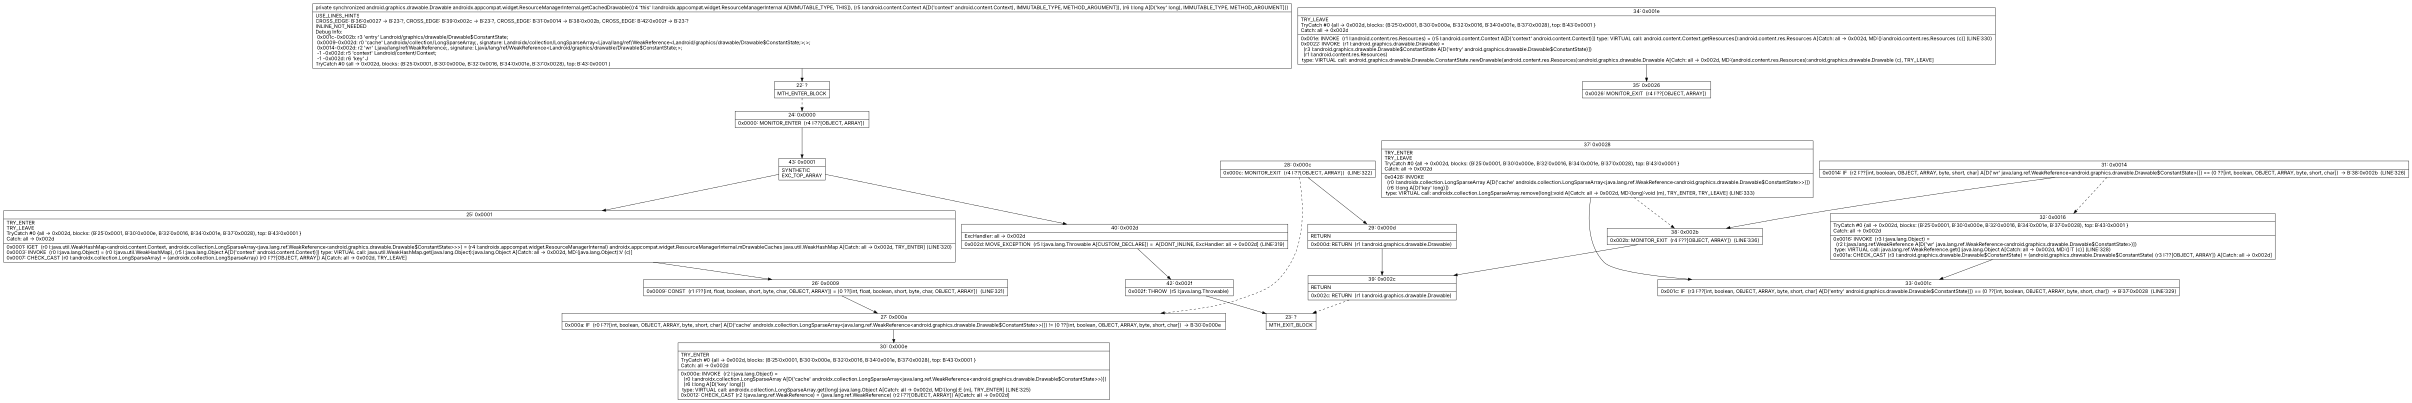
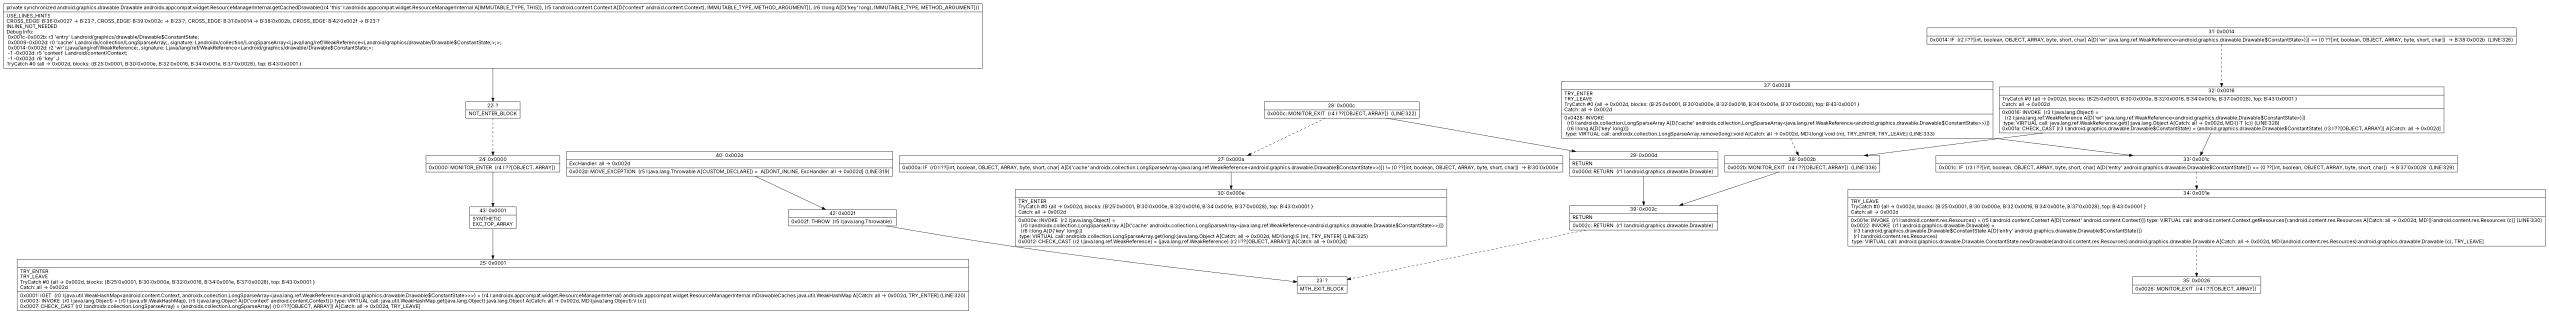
(1647, 71) -> (2197, 260)
(802, 94) -> (493, 114)
none -> (2197, 179)
(944, 199) -> none
(1892, 201) -> (1955, 144)
(826, 288) -> none
